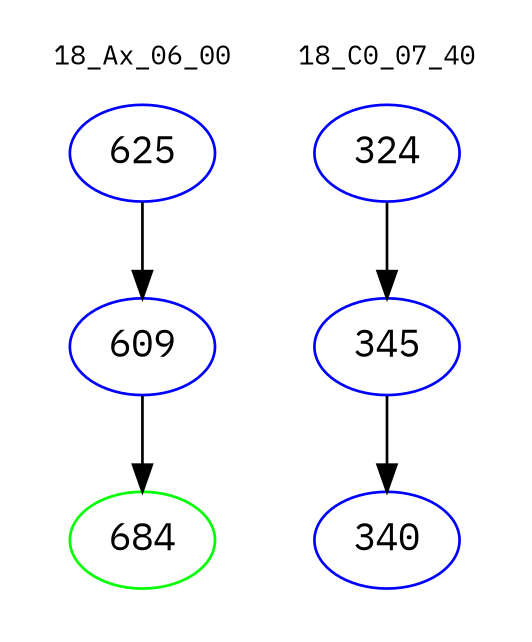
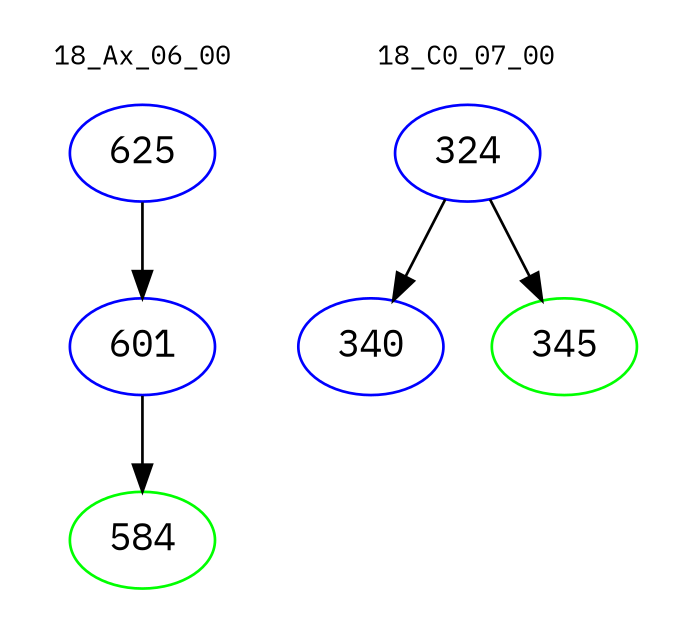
(388, 58) -> (468, 58)
(142, 347) -> (142, 347)
(387, 347) -> (564, 347)
(387, 430) -> (425, 238)
(142, 540) -> (142, 540)
